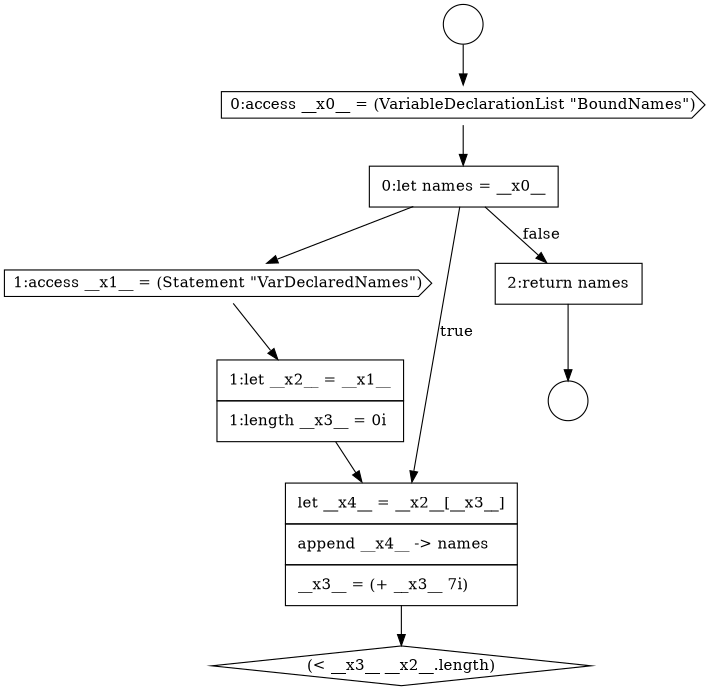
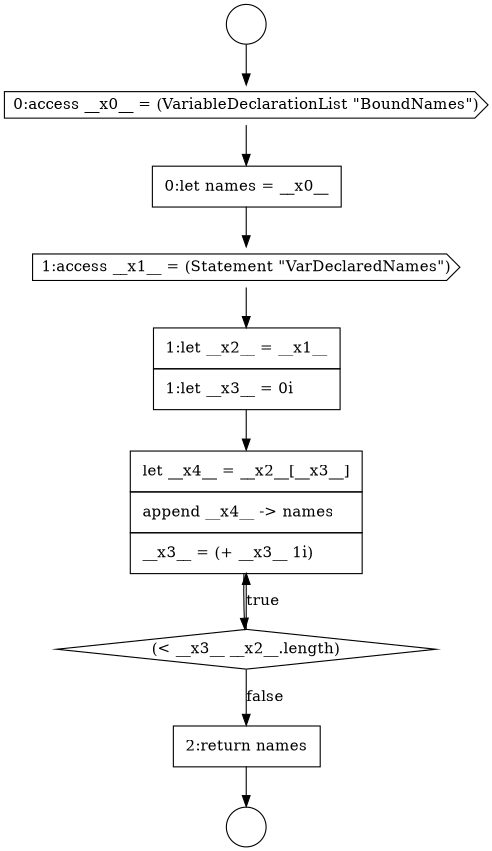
(512, 231) -> (246, 692)
(437, 339) -> (246, 607)
(308, 421) -> (230, 389)
(383, 585) -> (228, 553)
